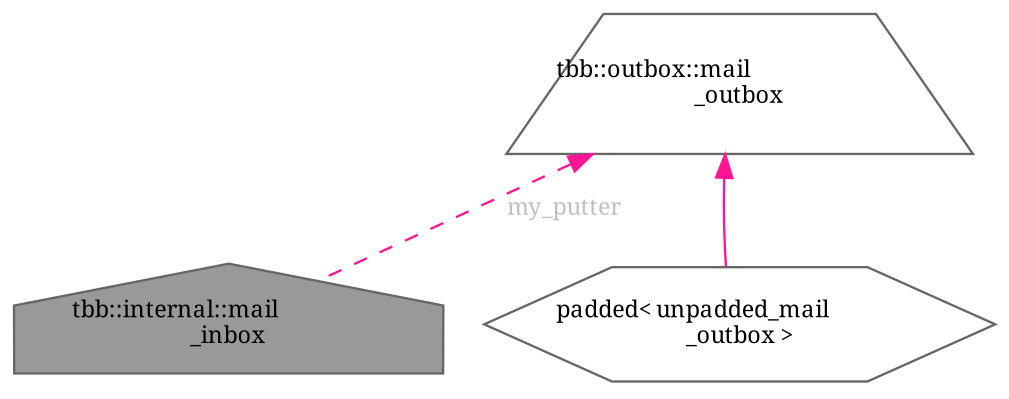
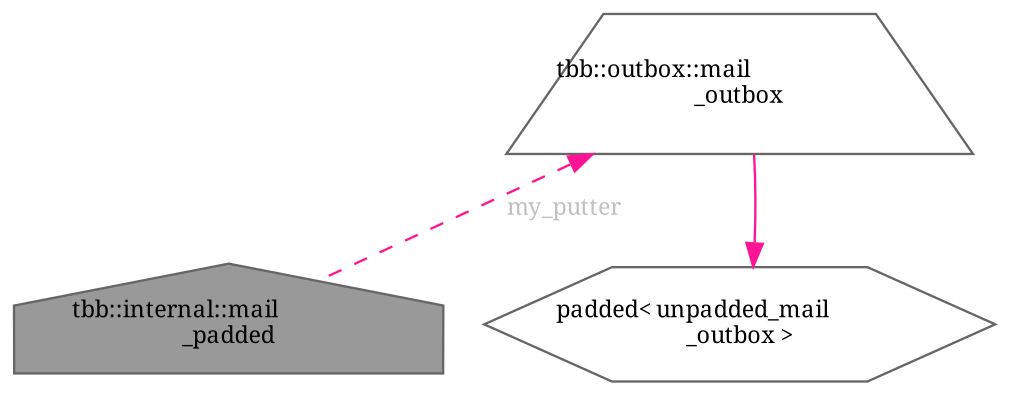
(724, 222) -> (755, 199)
(229, 324) -> (229, 324)
